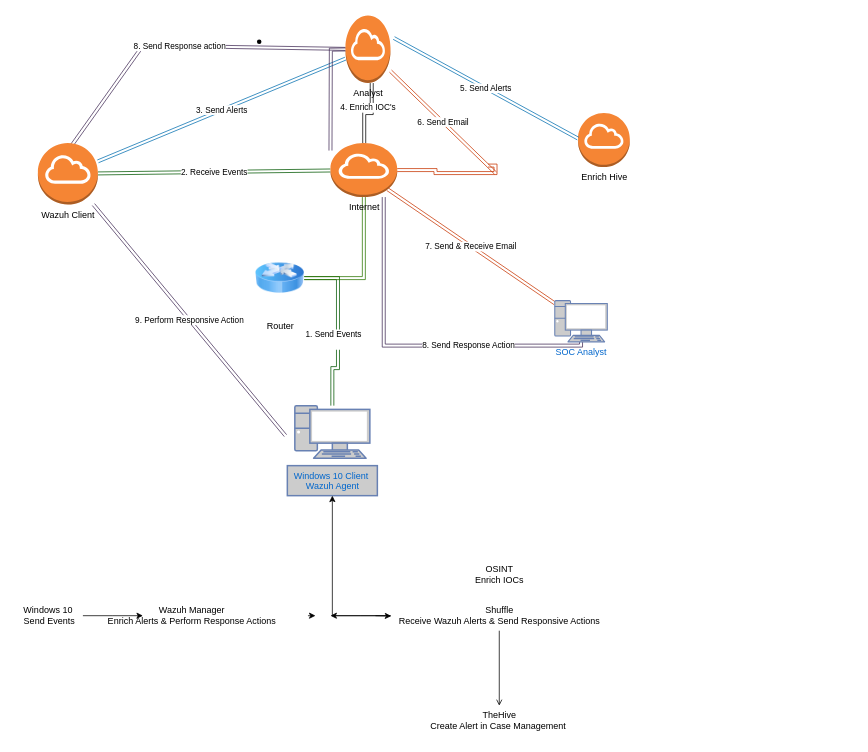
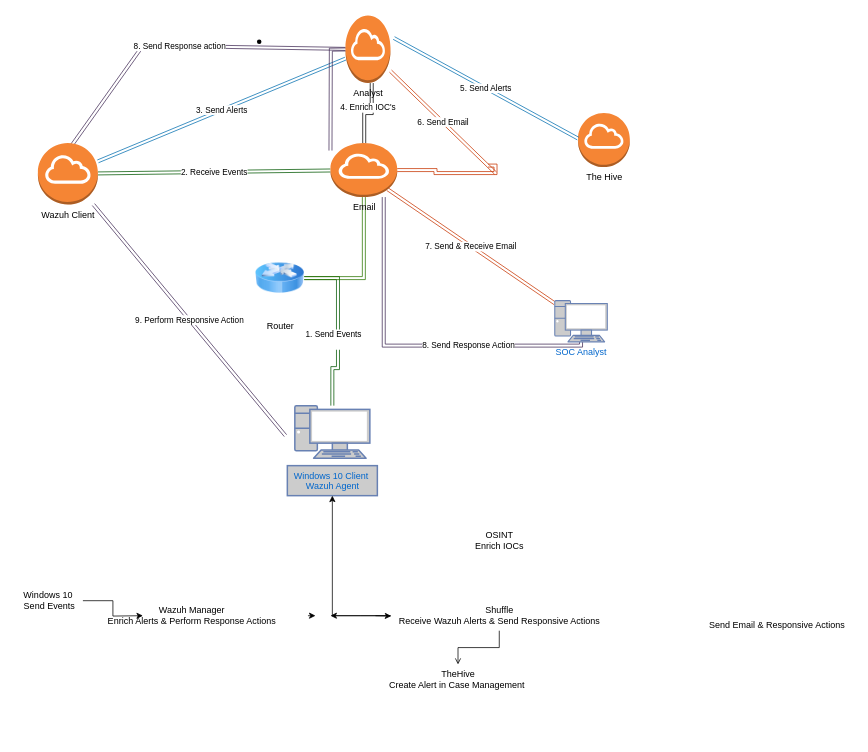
(605, 178) -> (605, 178)
(365, 208) -> (365, 208)
(499, 574) -> (499, 540)
(49, 615) -> (49, 600)
none -> (777, 630)
(499, 720) -> (458, 679)
